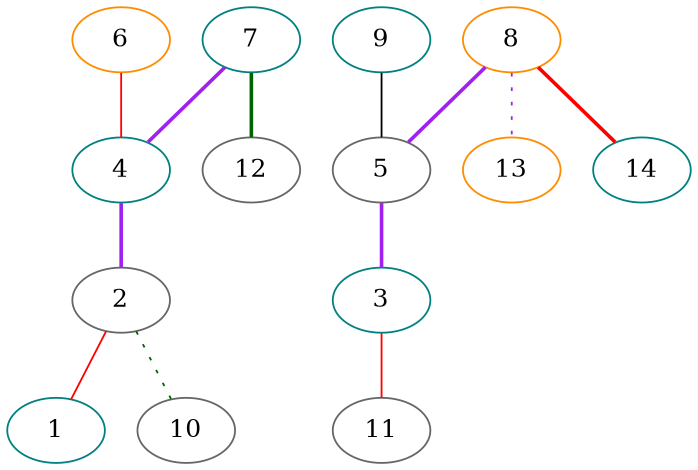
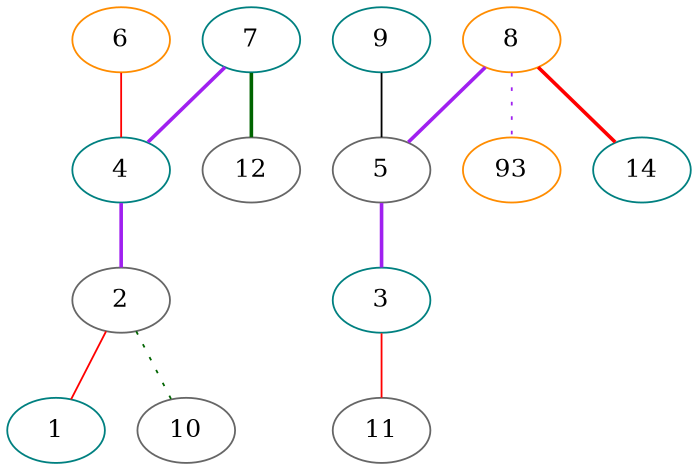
(512, 170) -> (512, 170)
